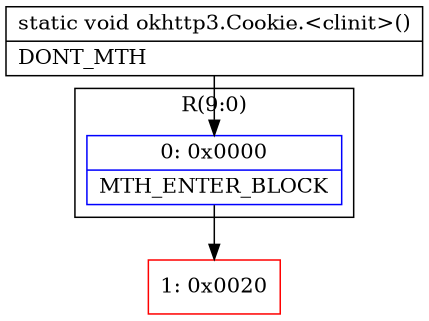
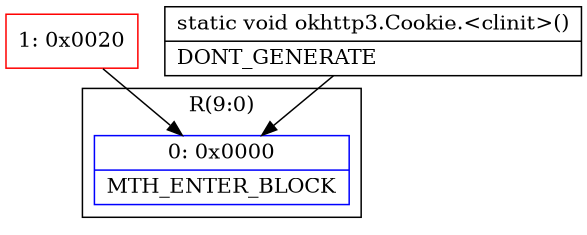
(82, 58) -> (277, 58)
(214, 227) -> (138, 98)
